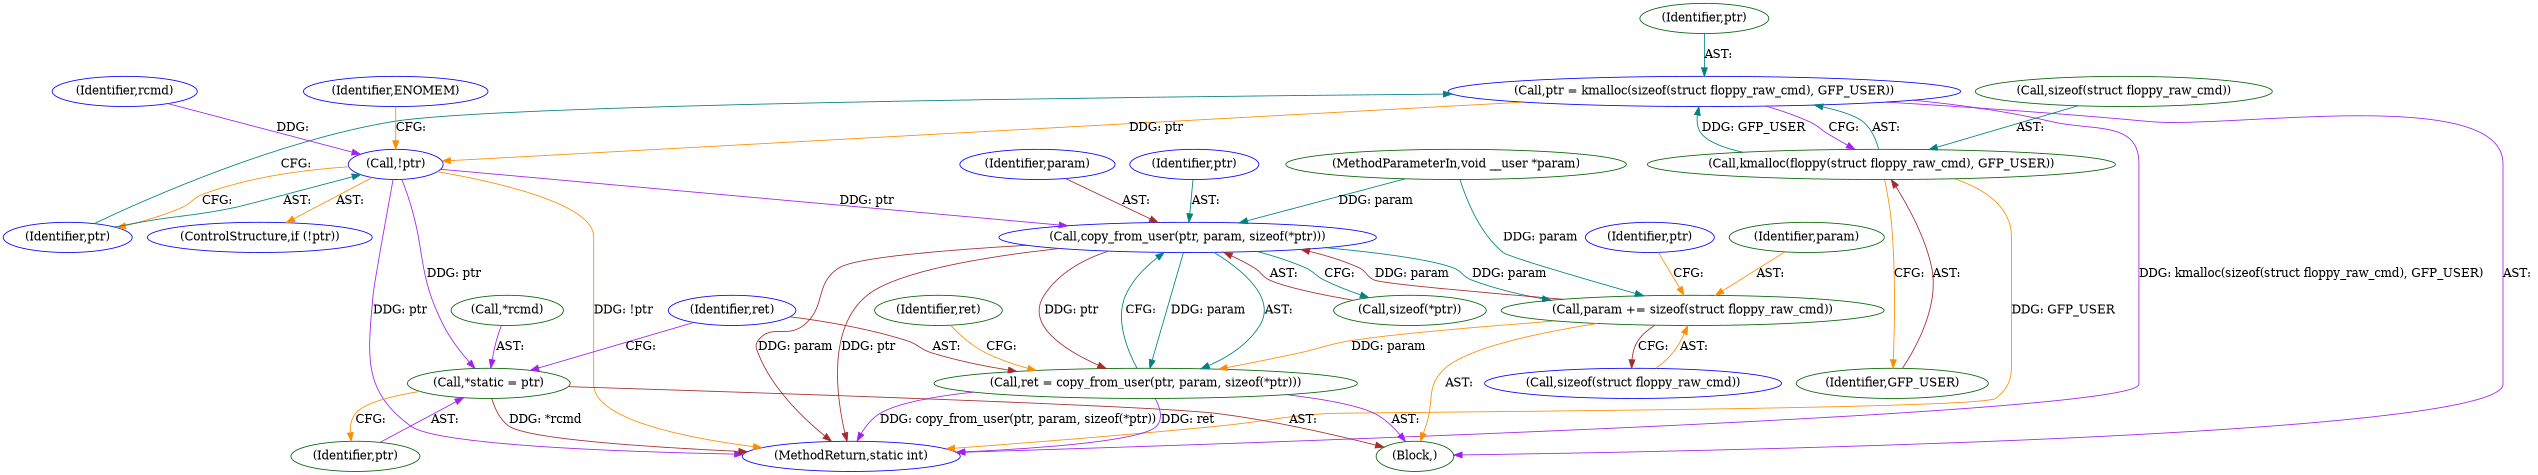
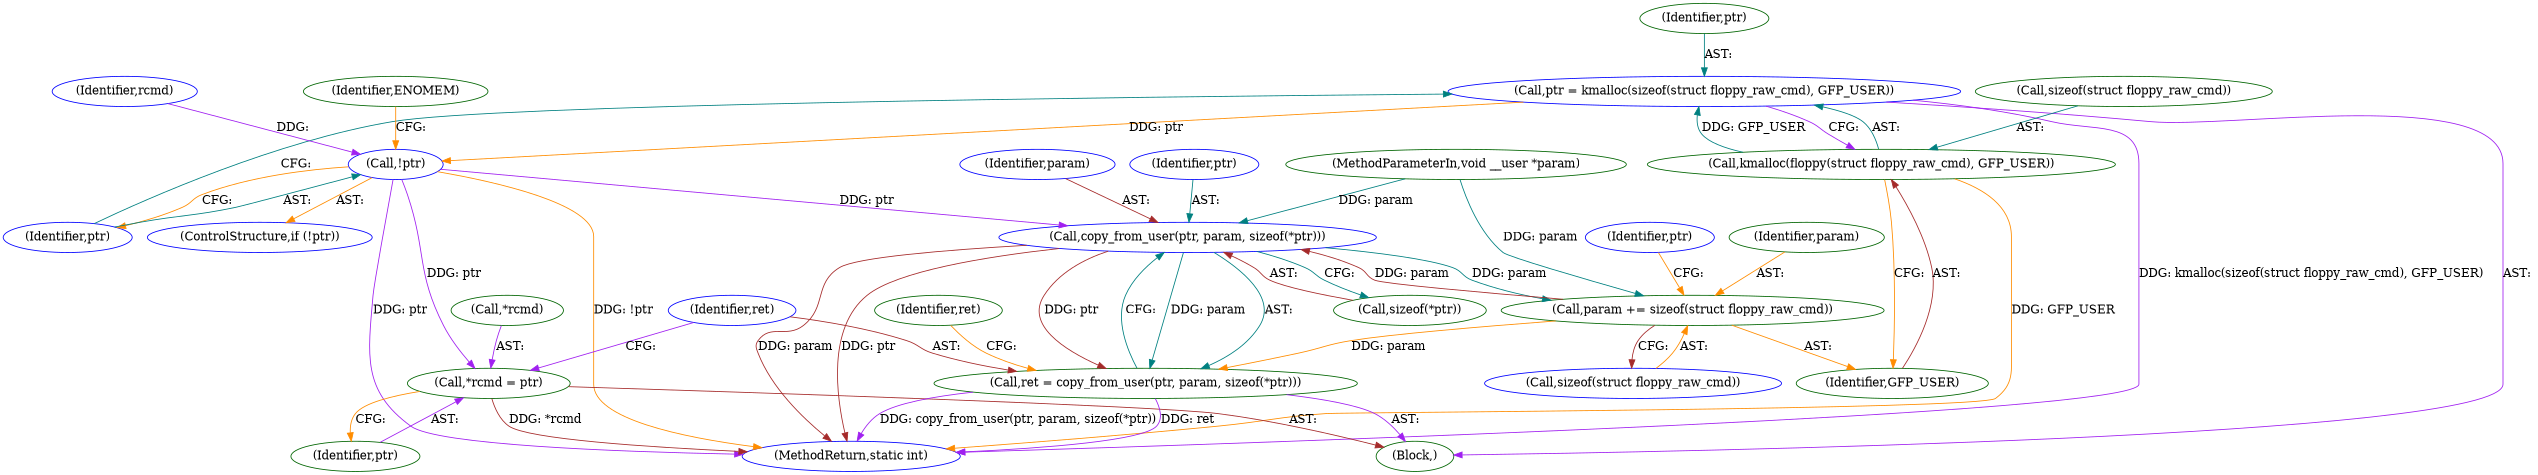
(396, 91) -> (396, 91)
(1485, 348) -> (1790, 346)
(489, 383) -> (489, 383)
